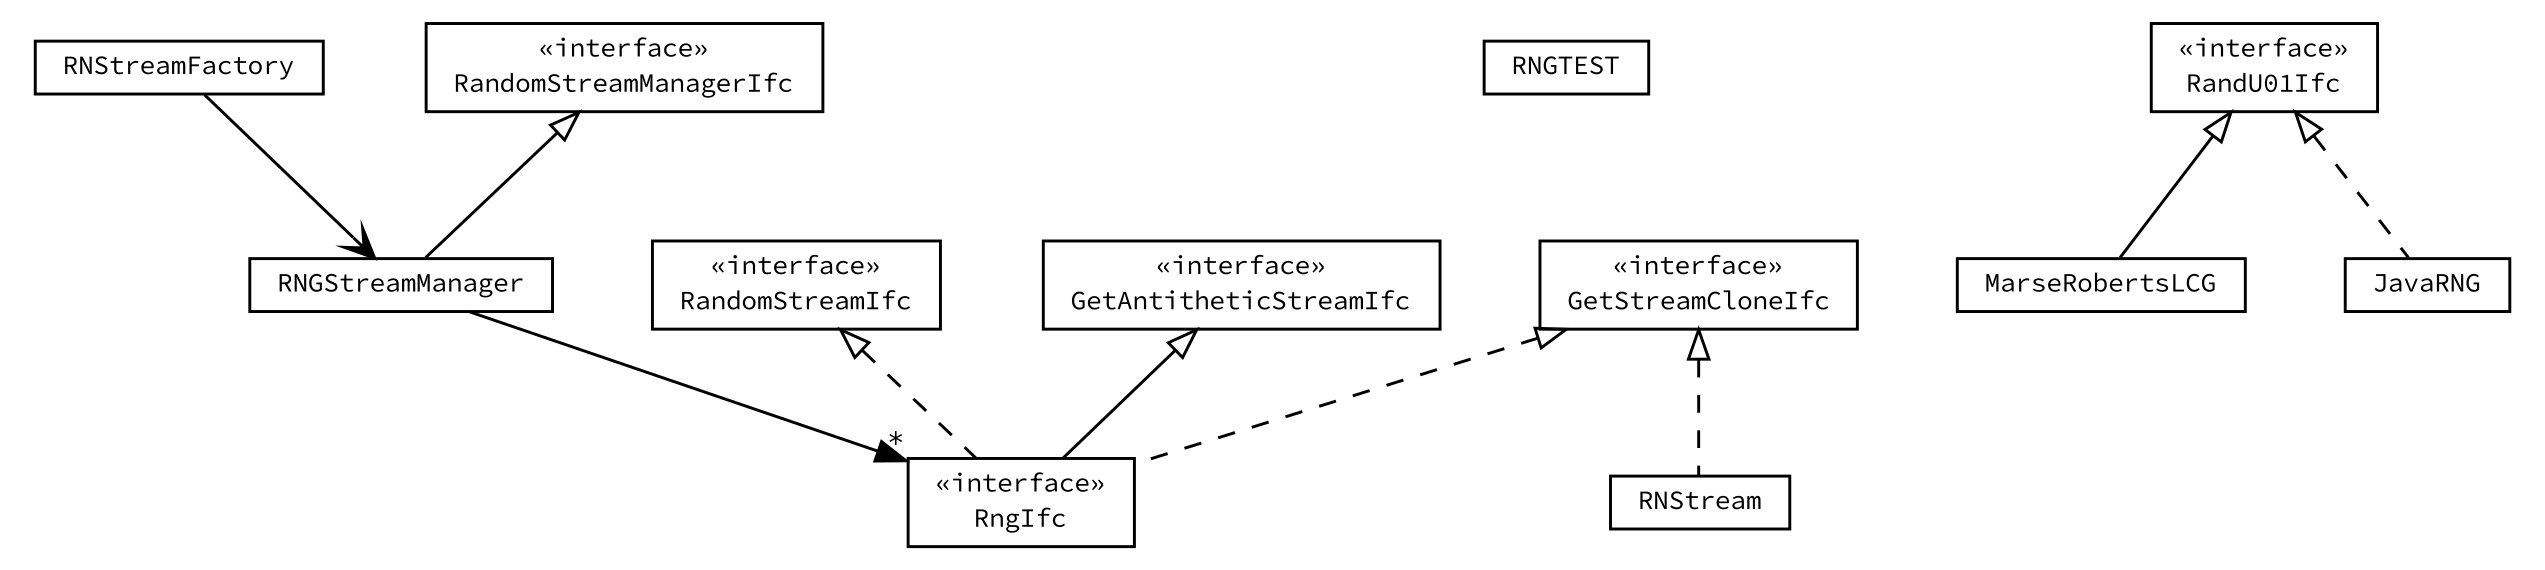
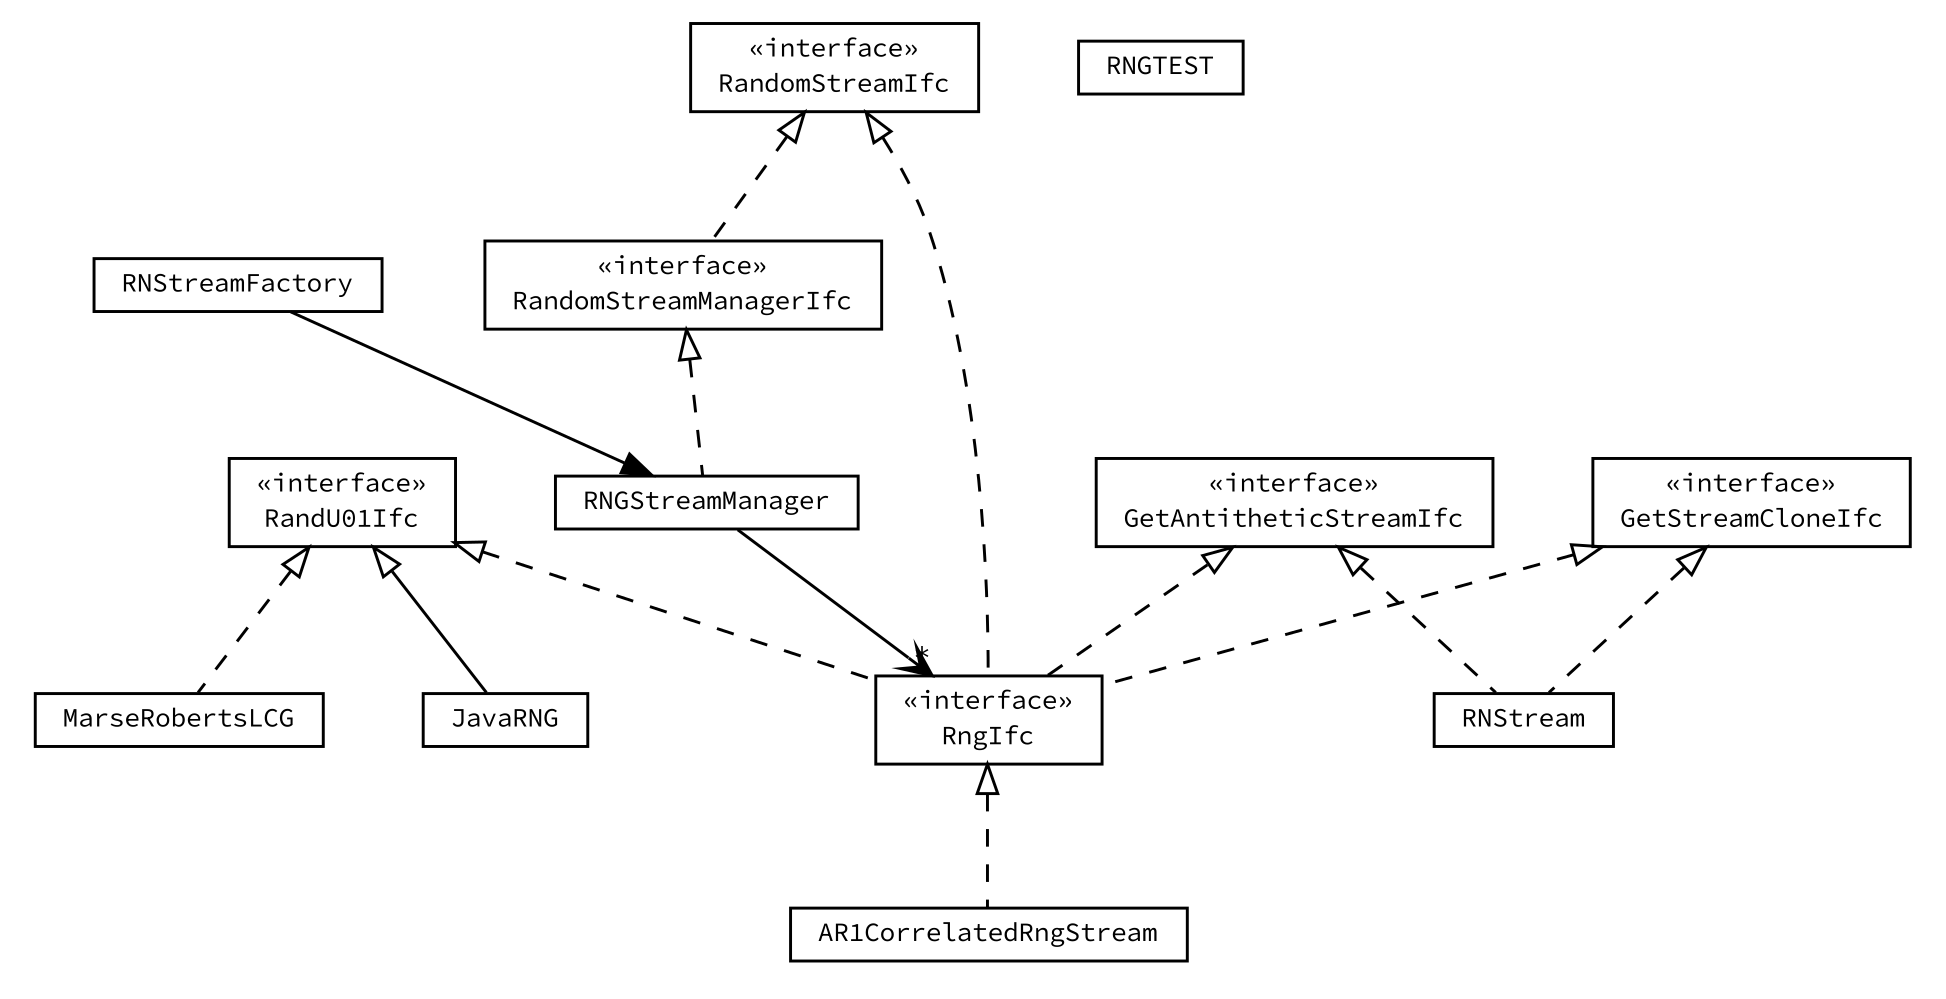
(279, 166) -> (458, 387)
none -> (749, 189)
(491, 195) -> (696, 417)
(2166, 197) -> (244, 632)
(2361, 197) -> (439, 632)
(674, 382) -> (823, 594)
(1119, 404) -> (1128, 620)
none -> (678, 616)
none -> (1428, 630)
none -> (987, 935)
